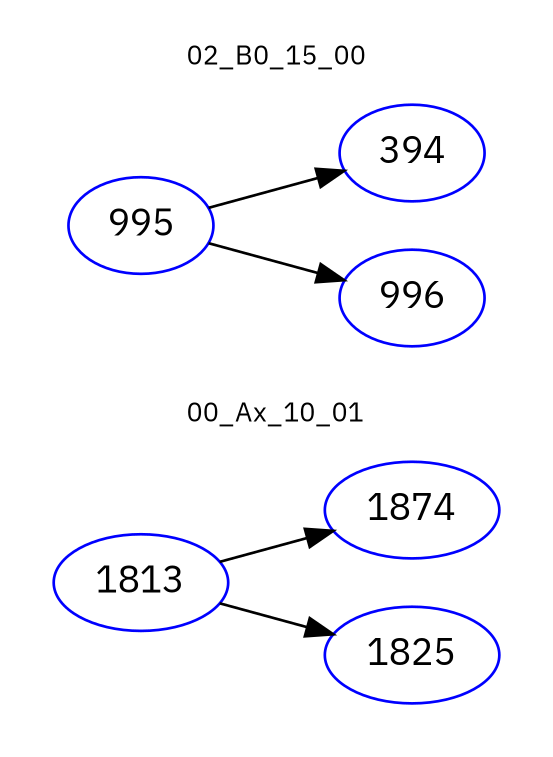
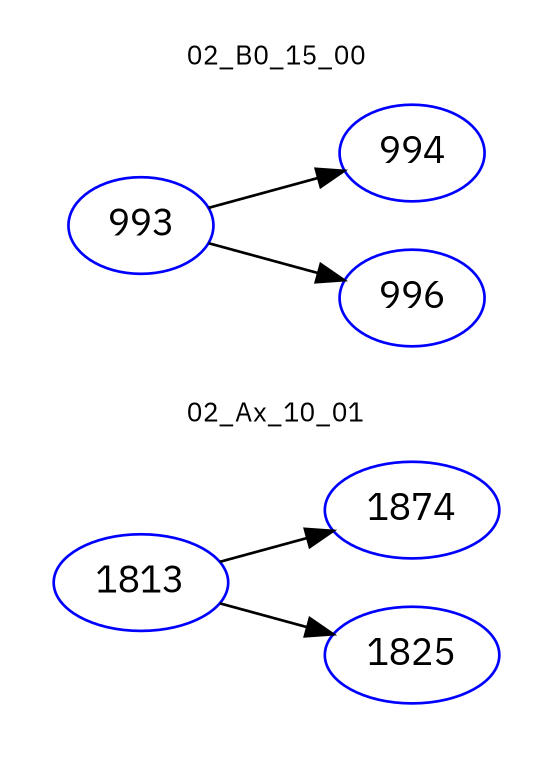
(412, 153) -> (412, 153)
(141, 226) -> (141, 226)
(276, 415) -> (276, 415)
